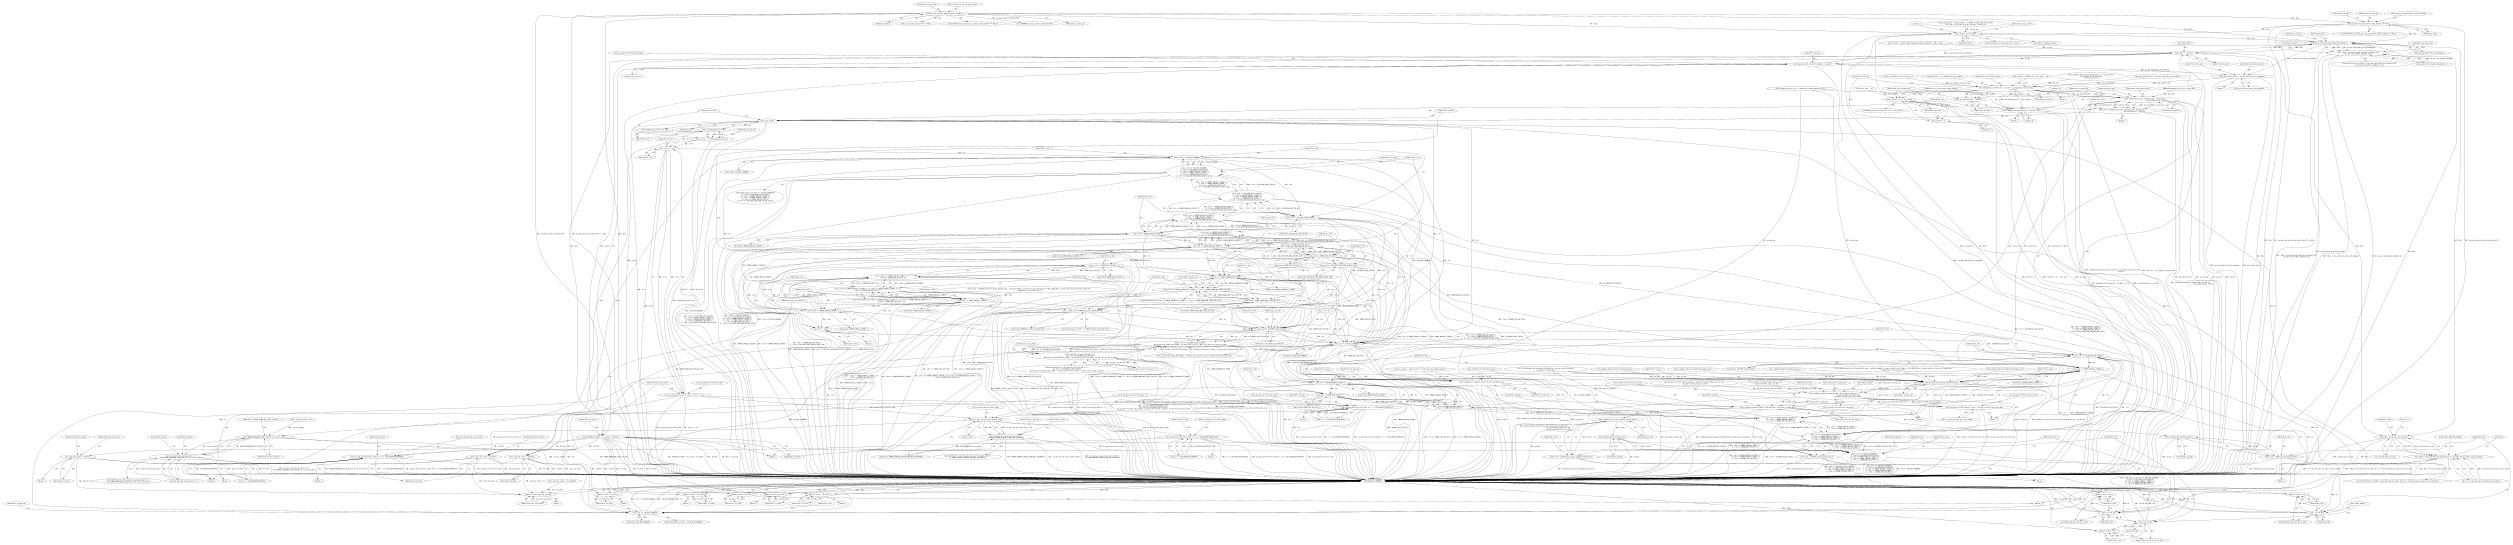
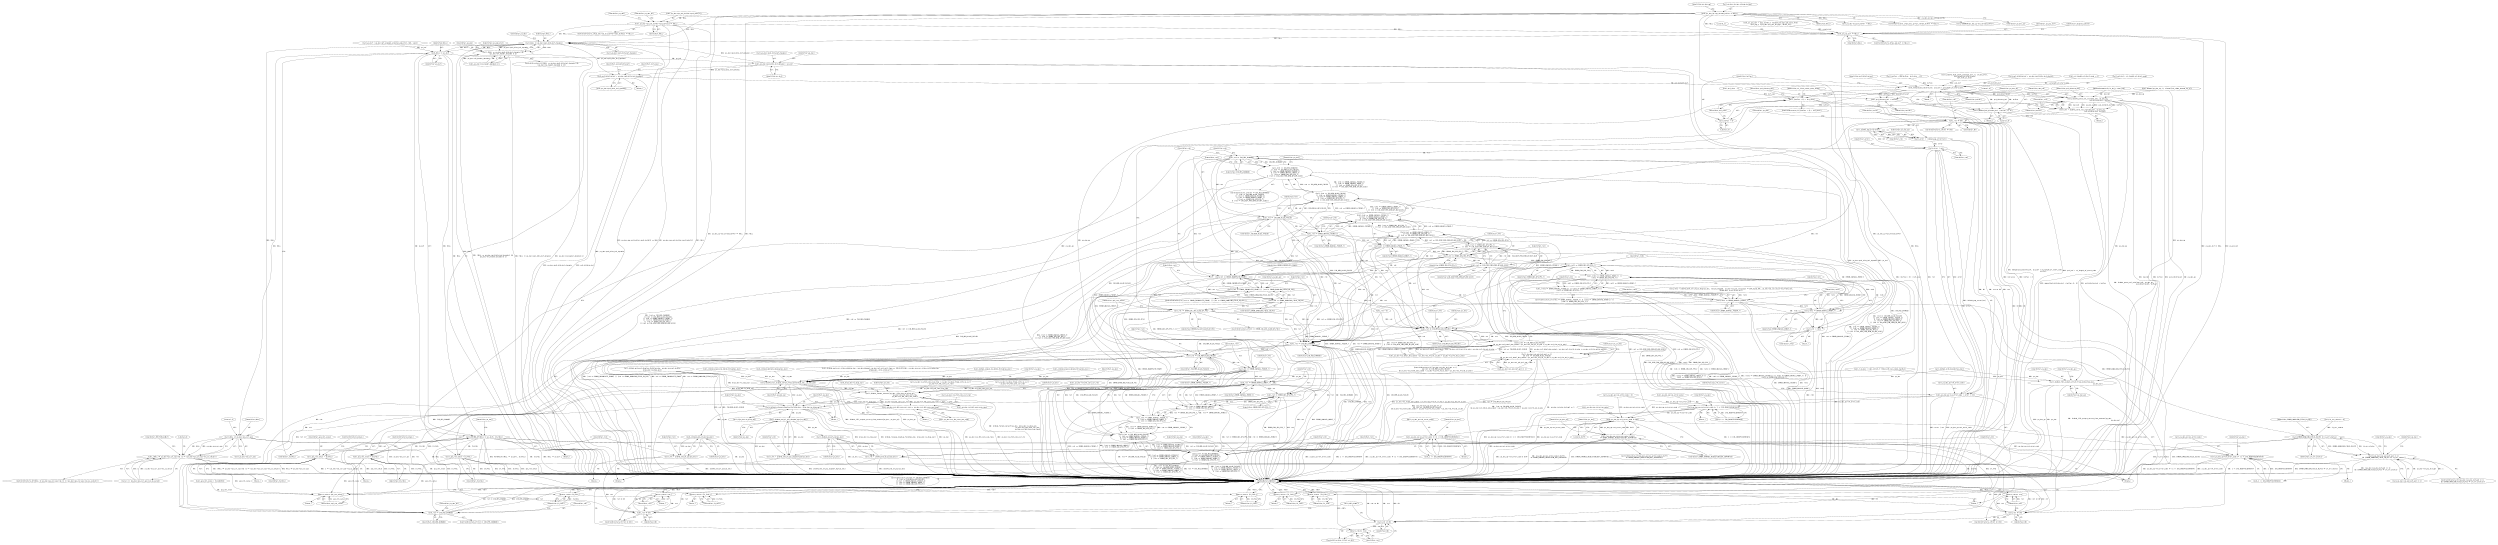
(2005, 38) -> (1967, 32)
(1260, 281) -> none
